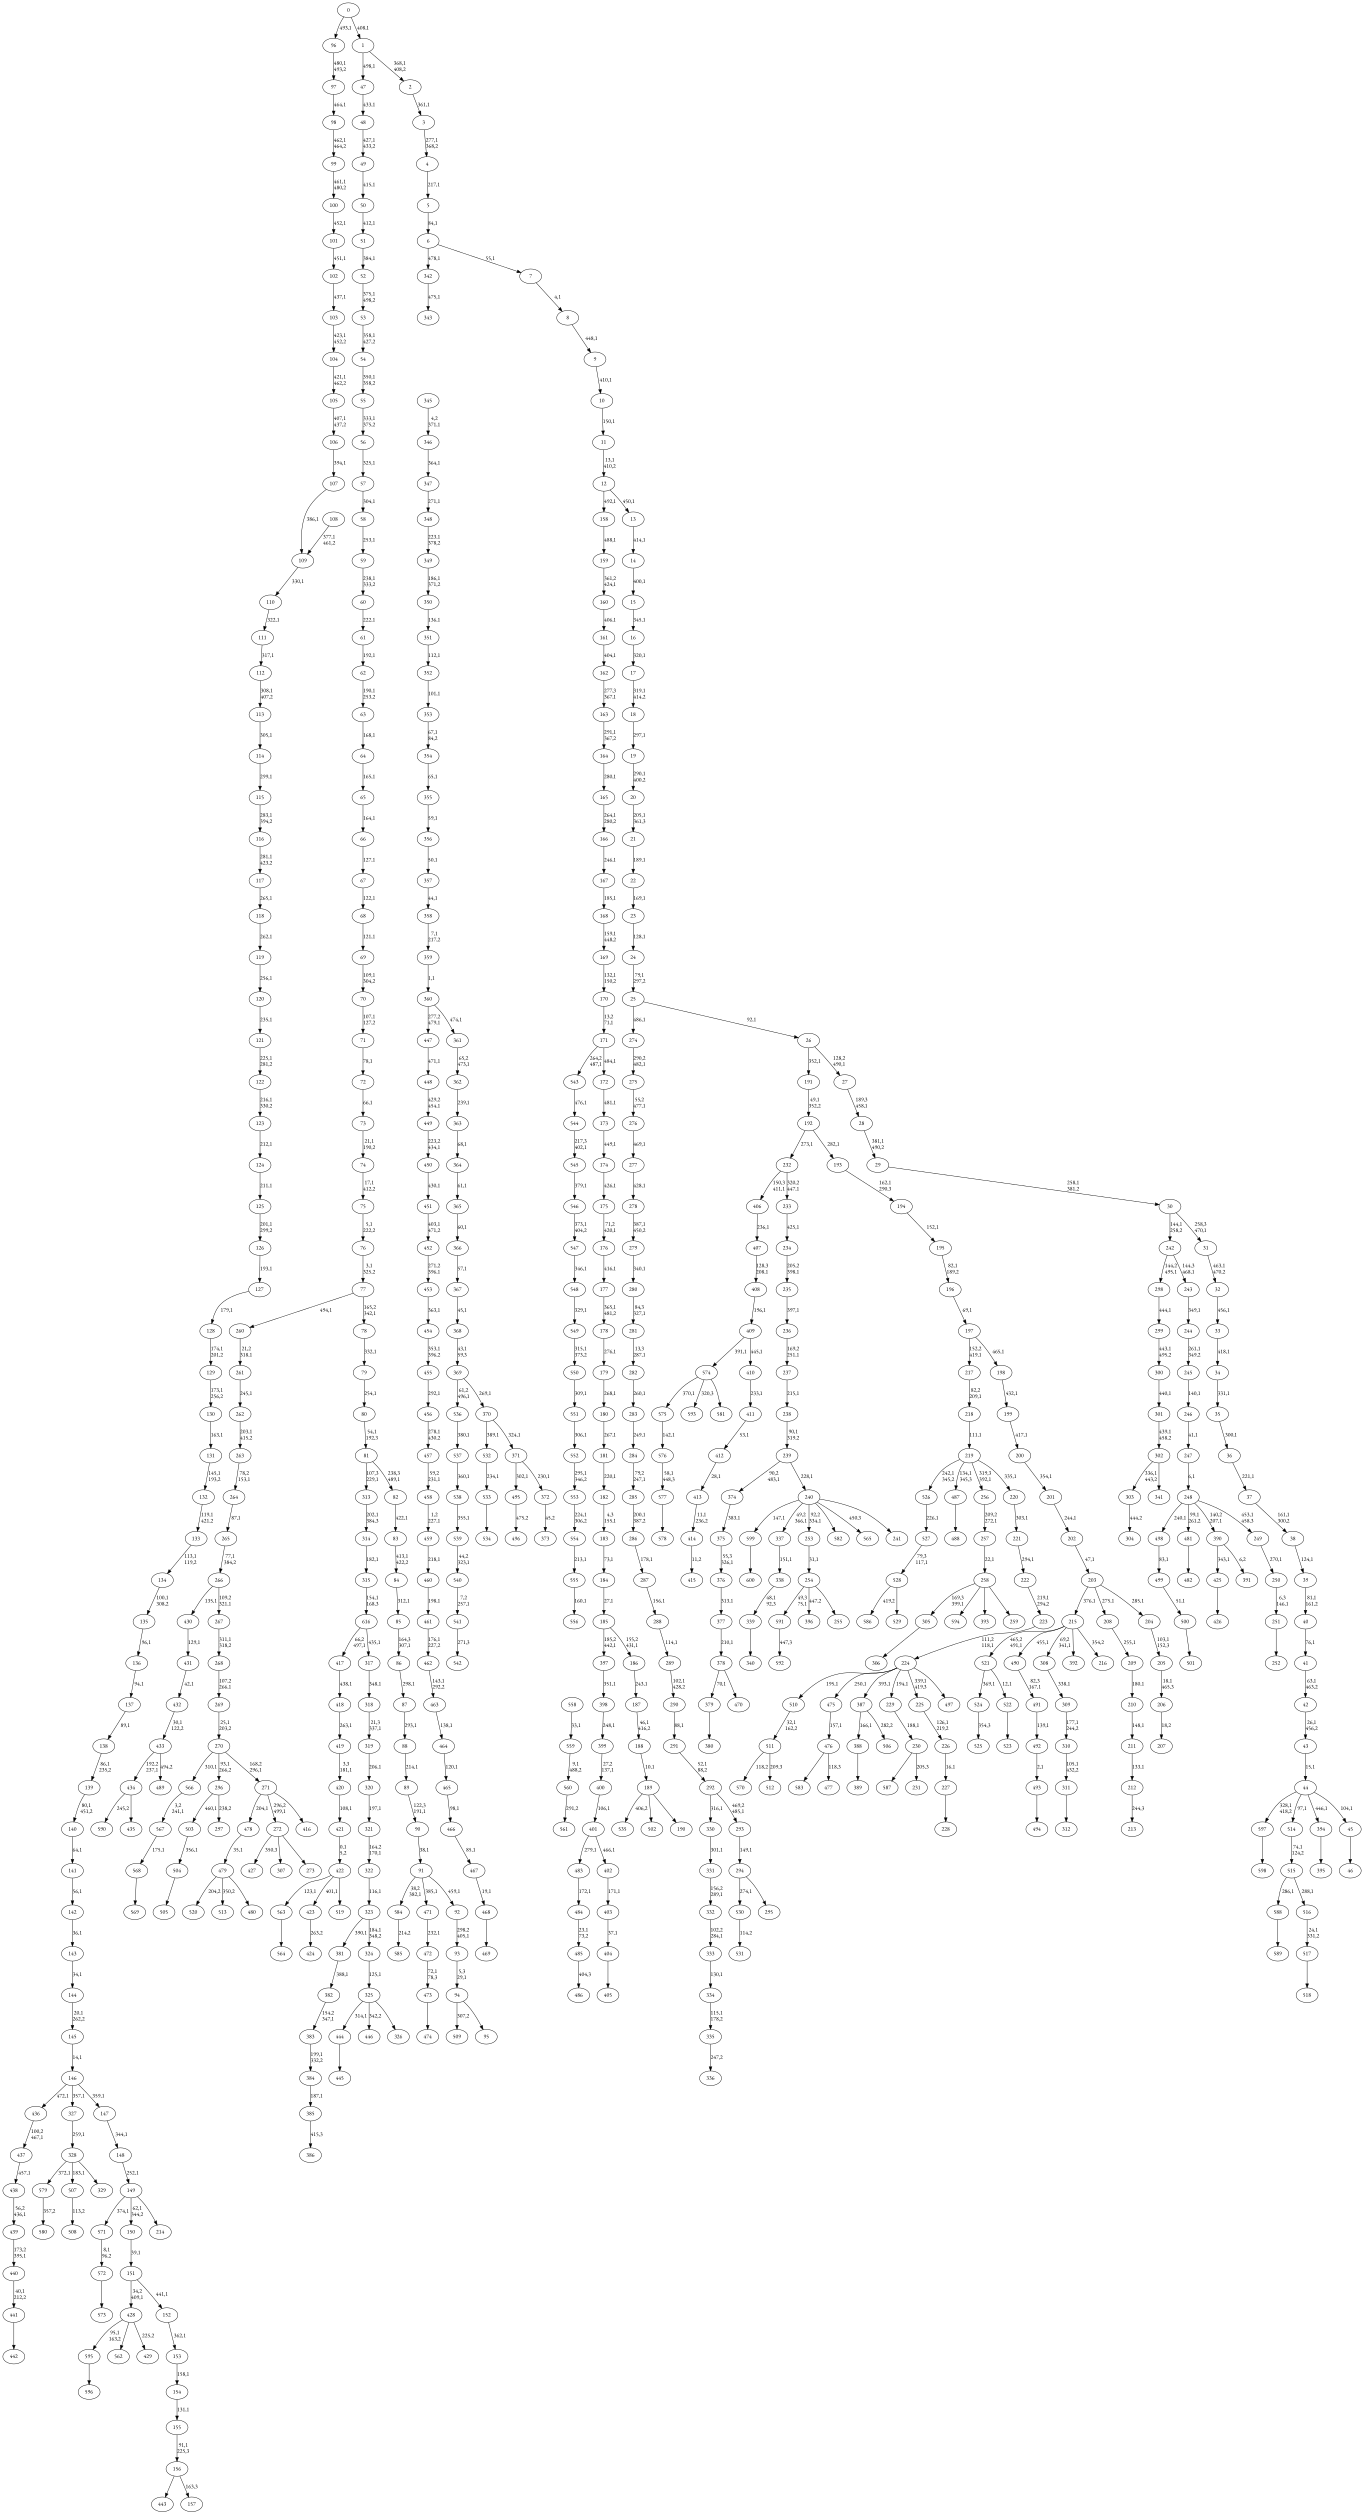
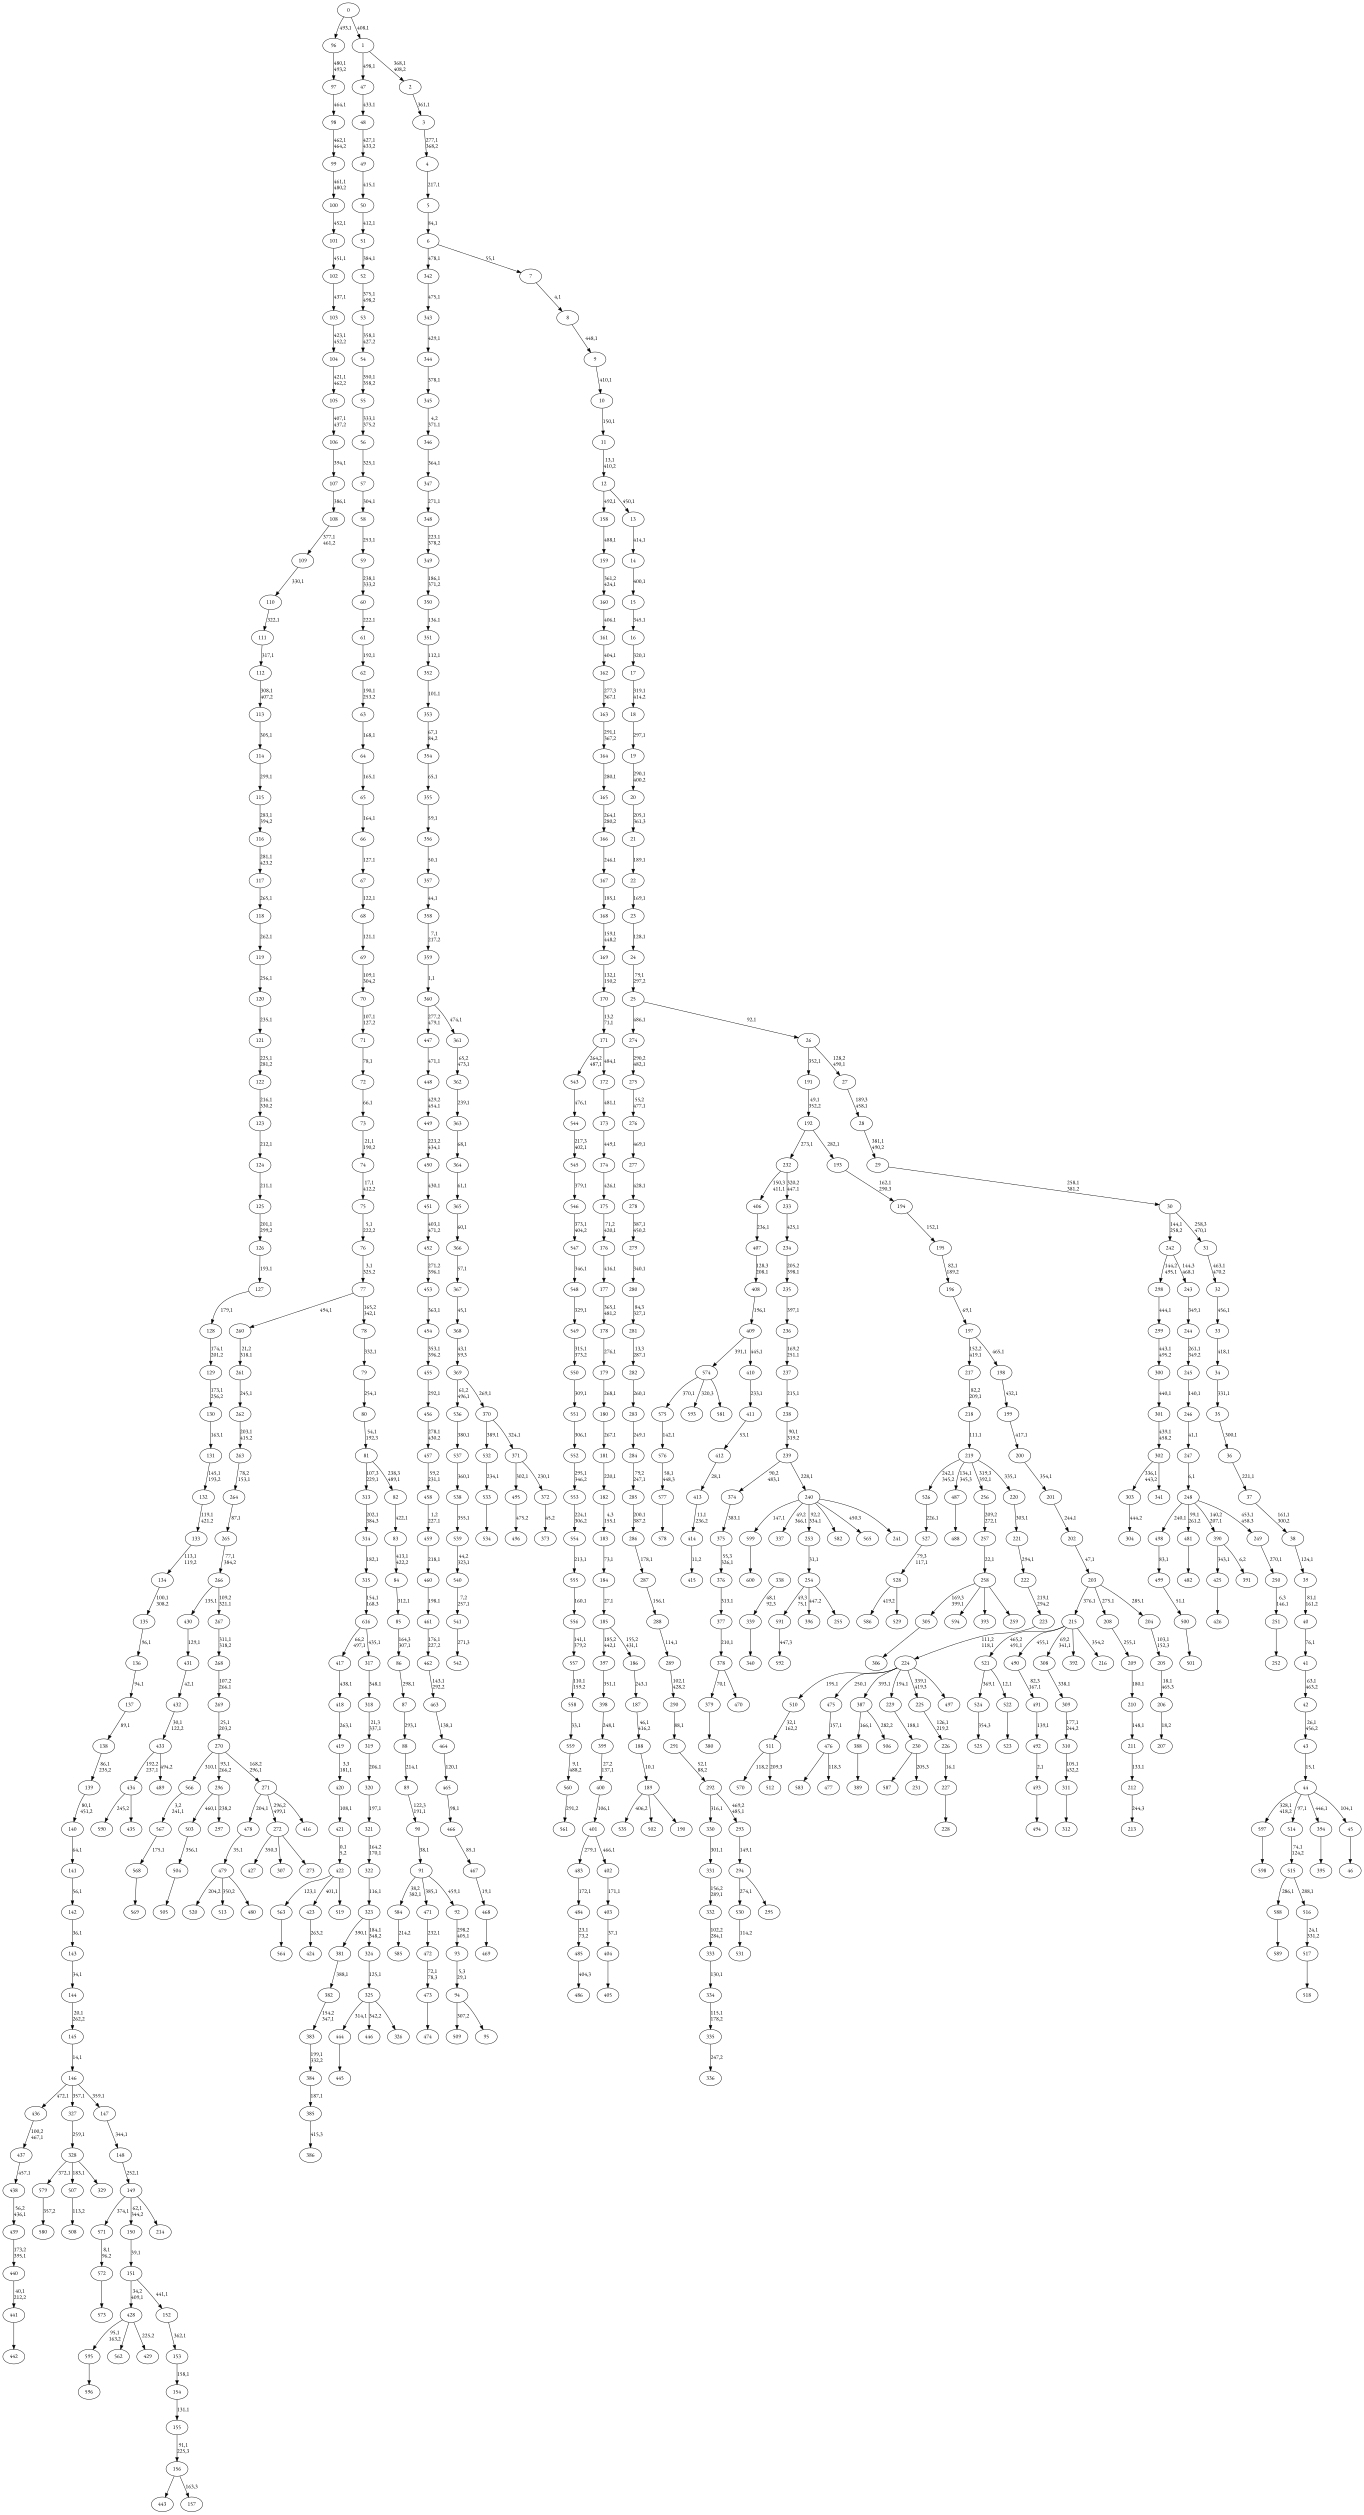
none -> (428, 359)
(305, 515) -> (334, 500)
(780, 1557) -> none
none -> (574, 1663)
